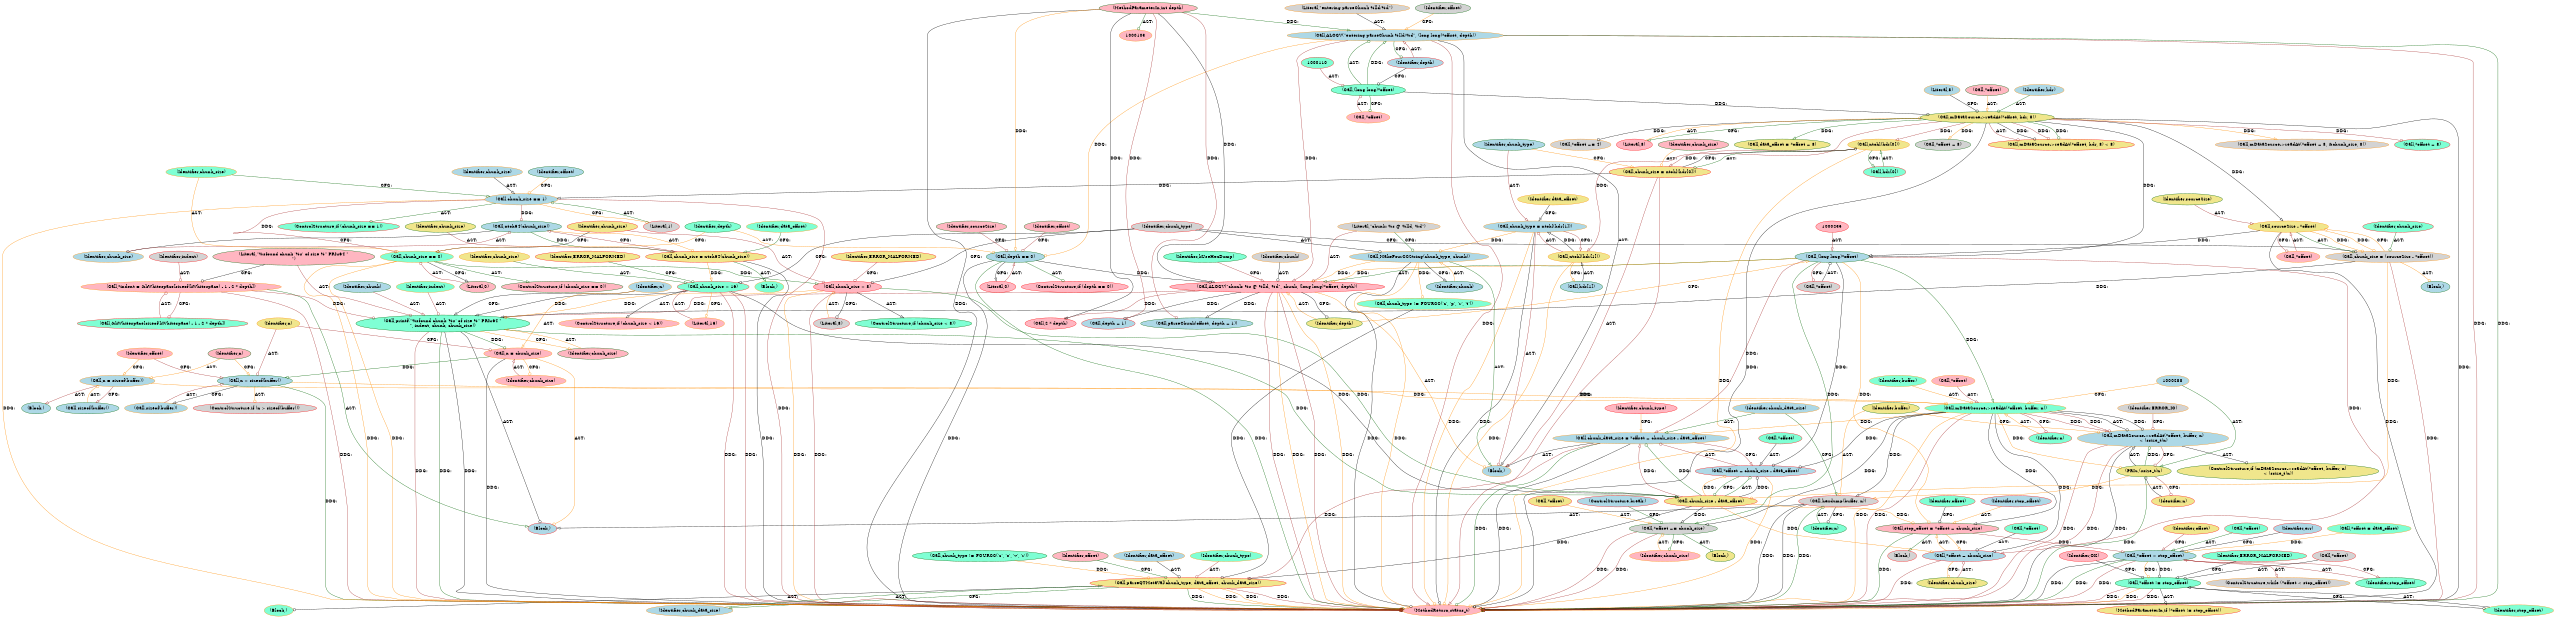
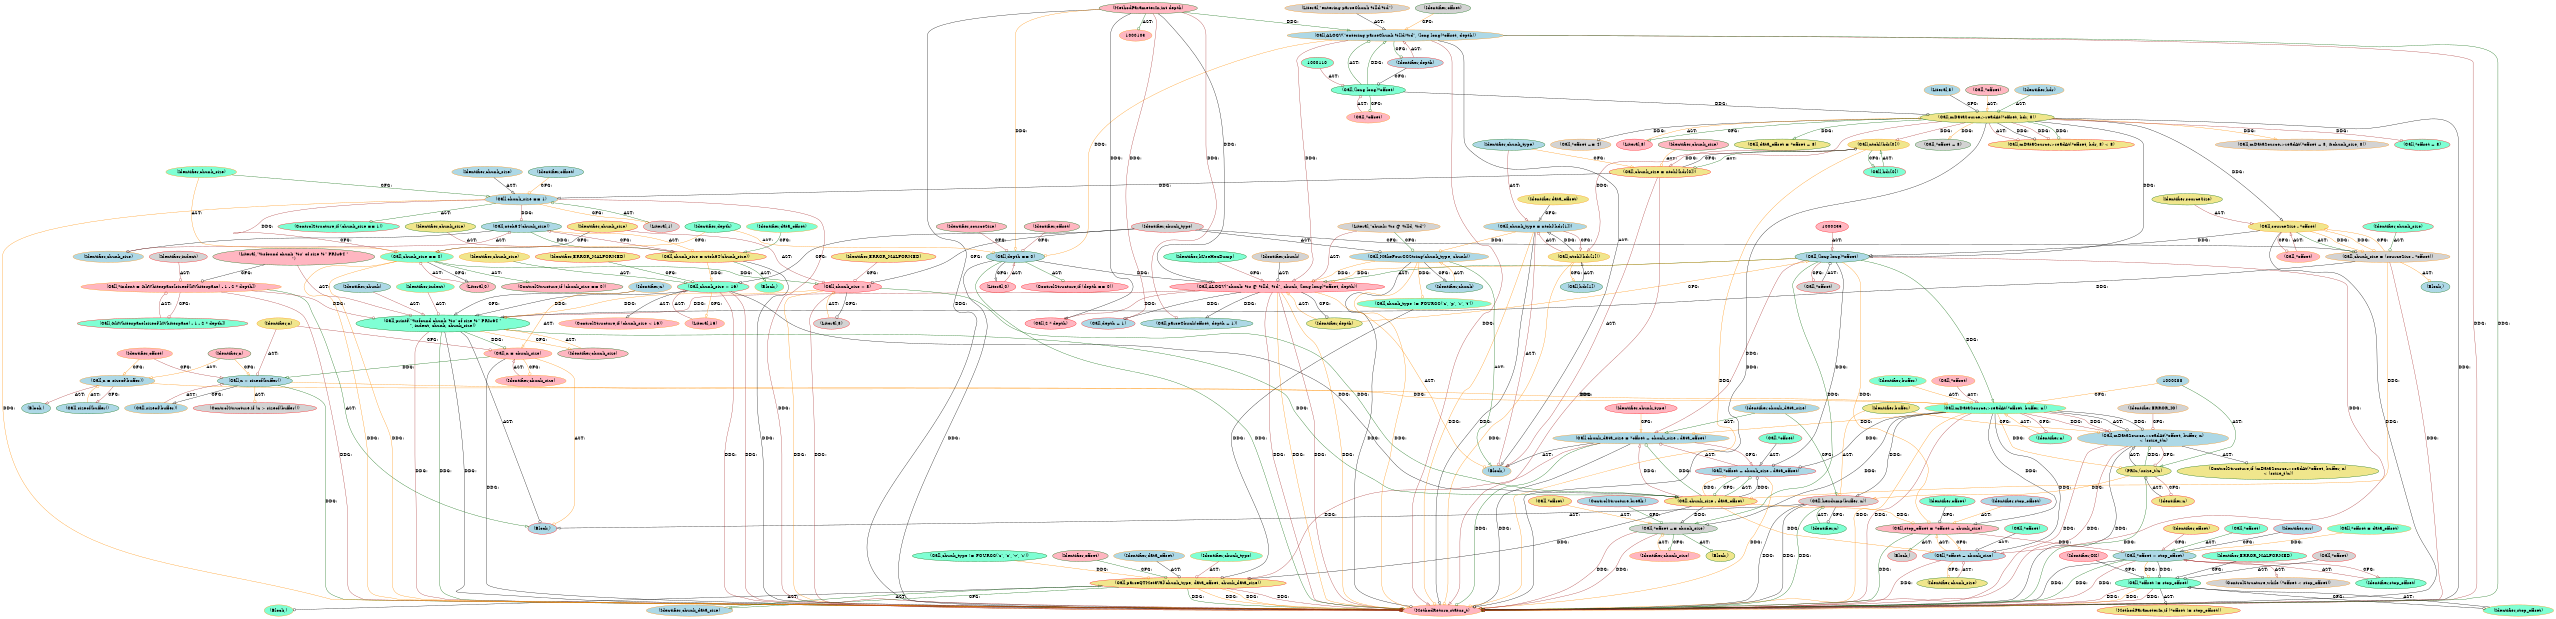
(913, 324) -> none
